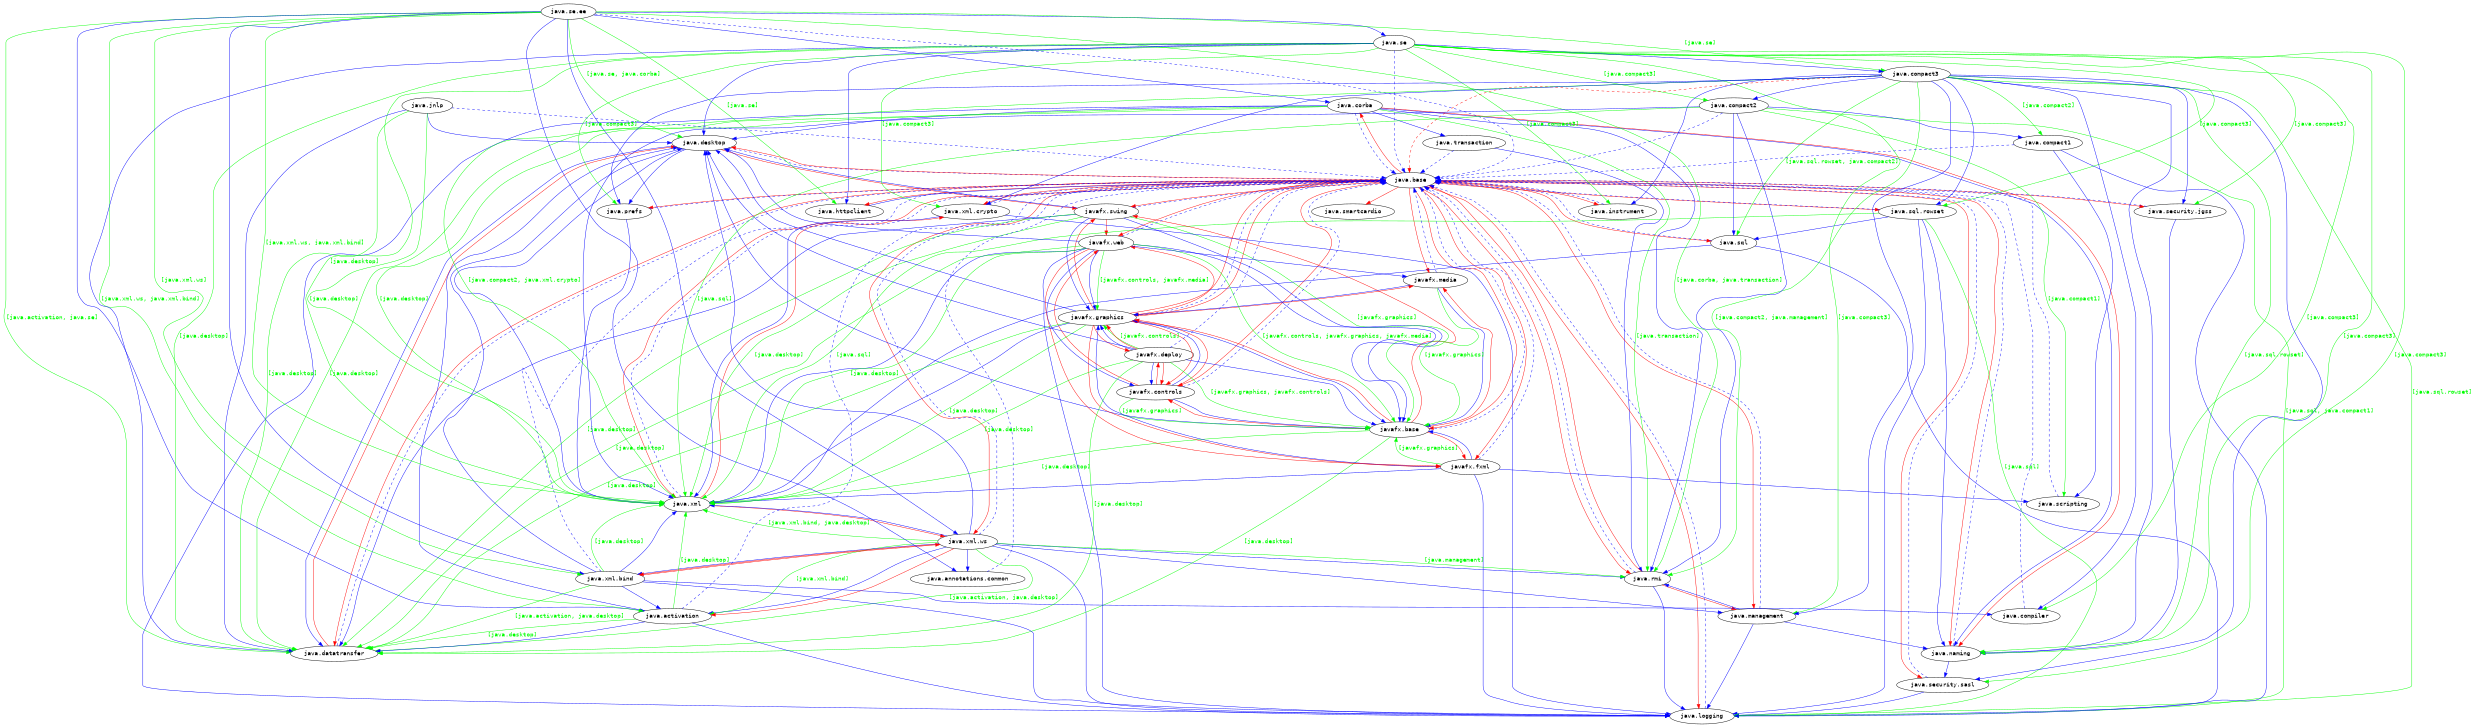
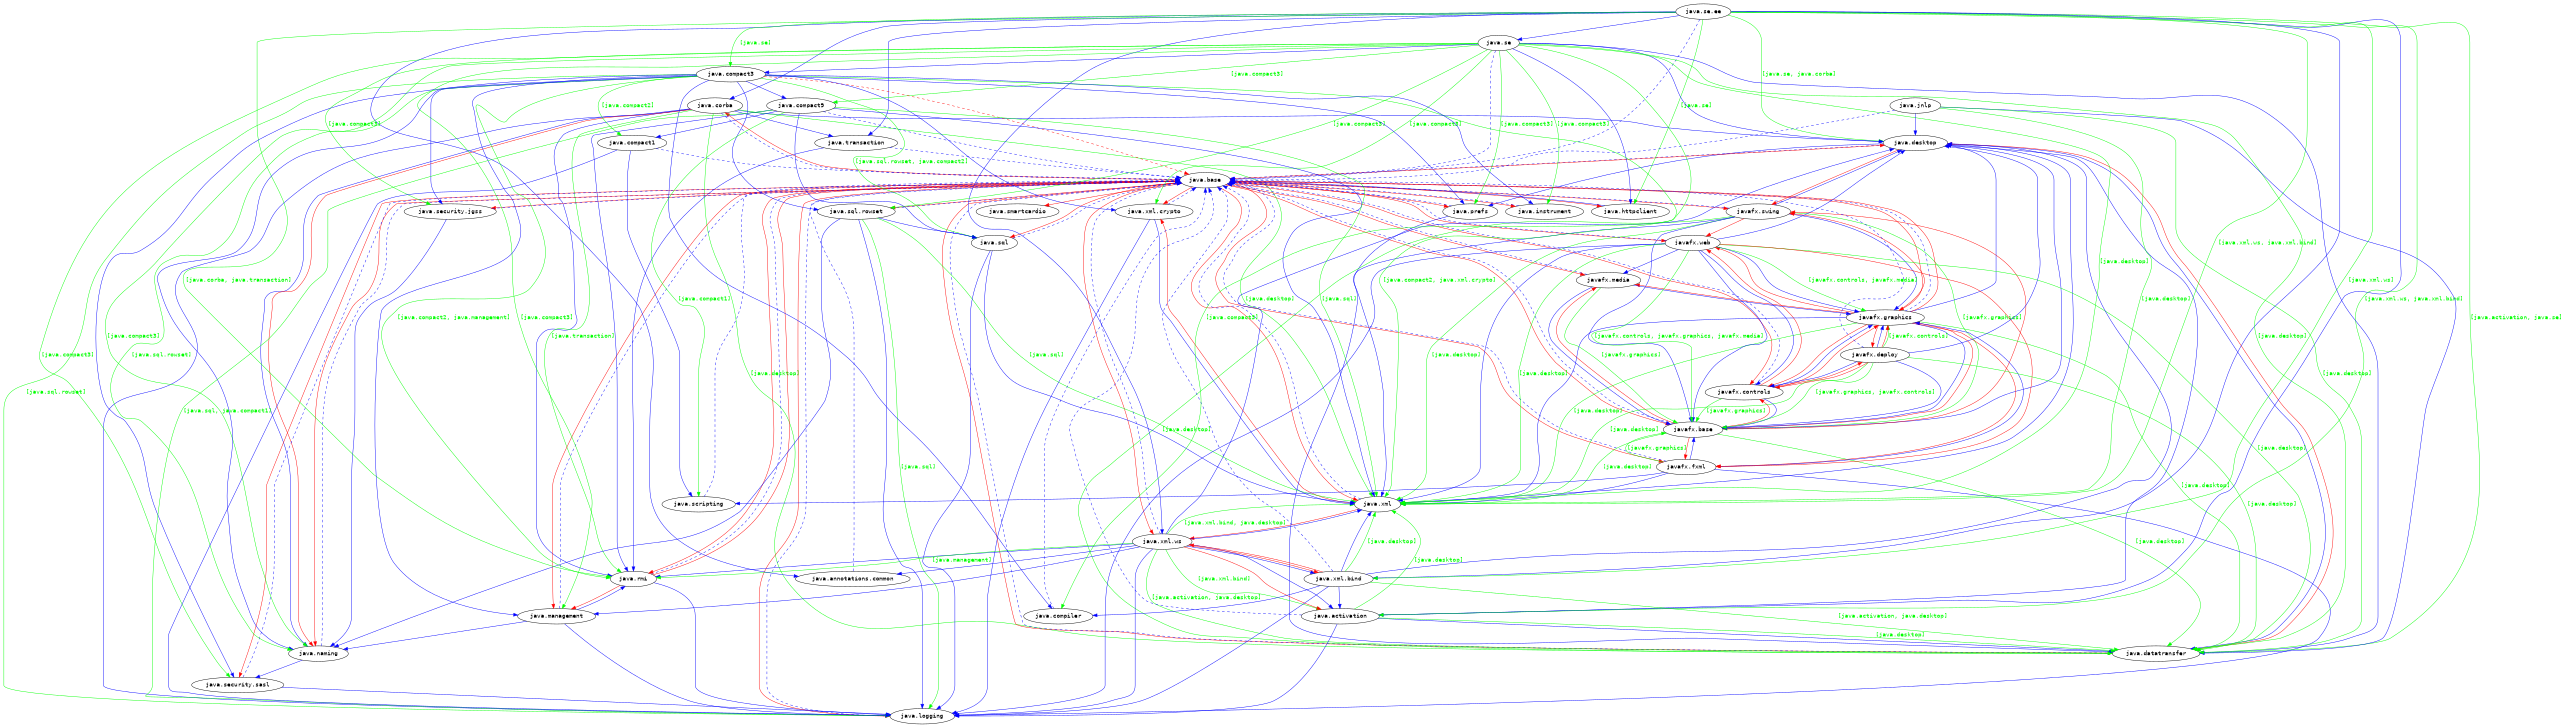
none -> (1233, 20)
(1734, 106) -> (801, 106)
